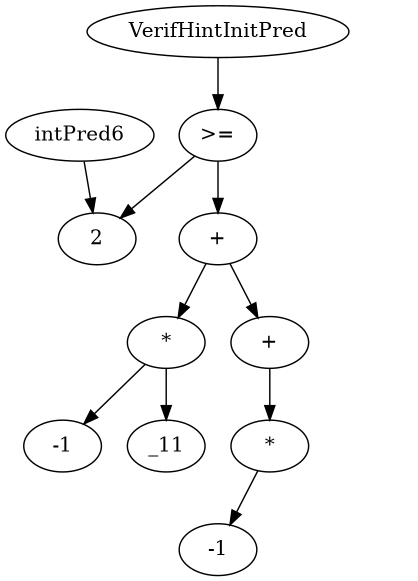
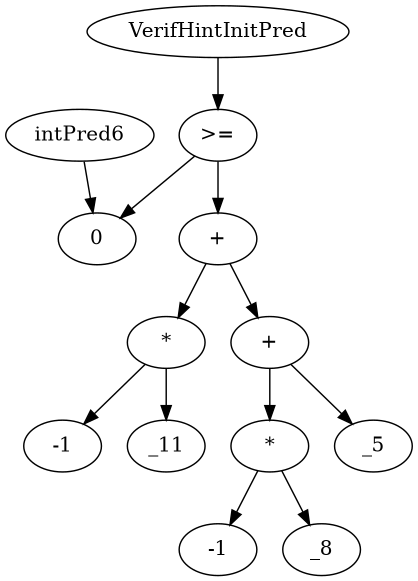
(97, 239) -> (97, 239)
none -> (373, 446)
none -> (322, 550)
